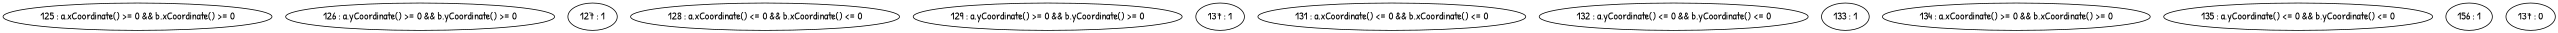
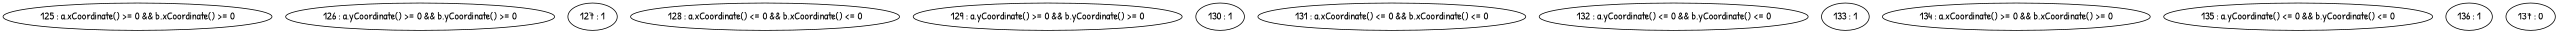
(1220, 17) -> (1220, 17)
(2469, 17) -> (2469, 17)
